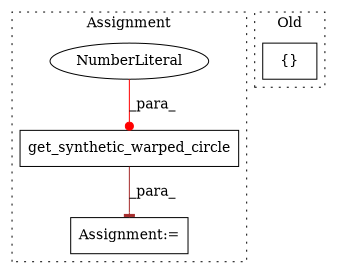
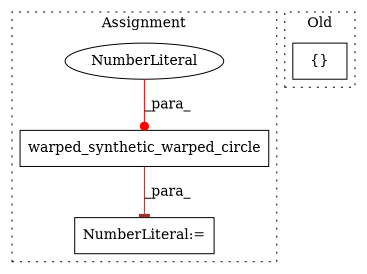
(129, 148) -> (144, 148)
(129, 236) -> (144, 236)
